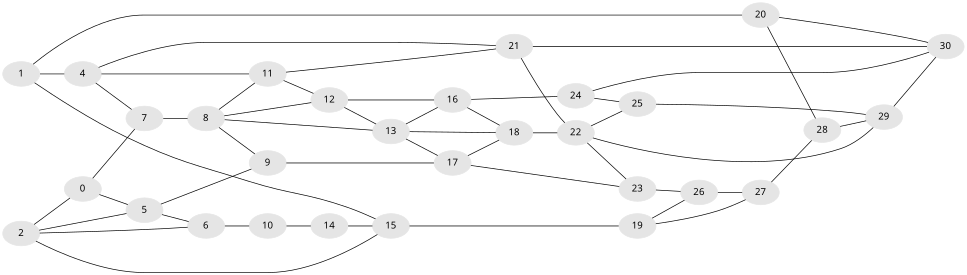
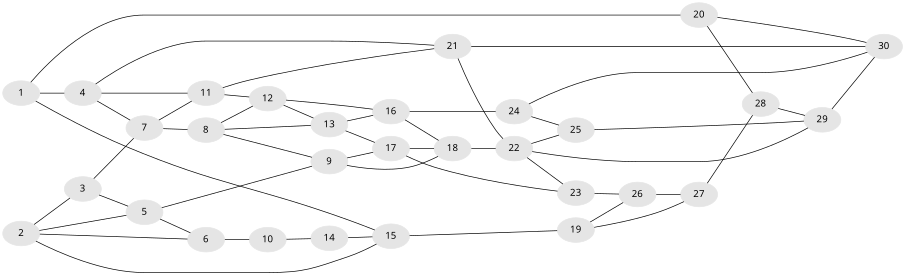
(237, 96) -> (175, 111)
(453, 132) -> (393, 169)
(83, 189) -> (83, 189)
